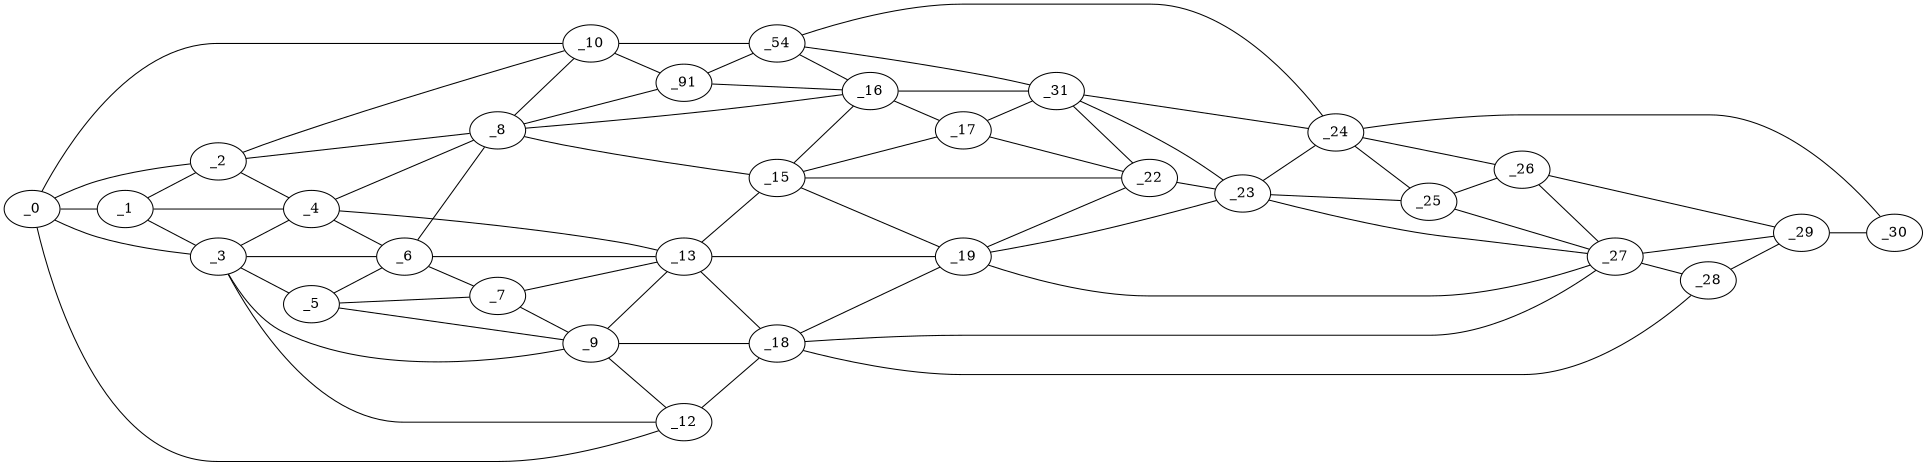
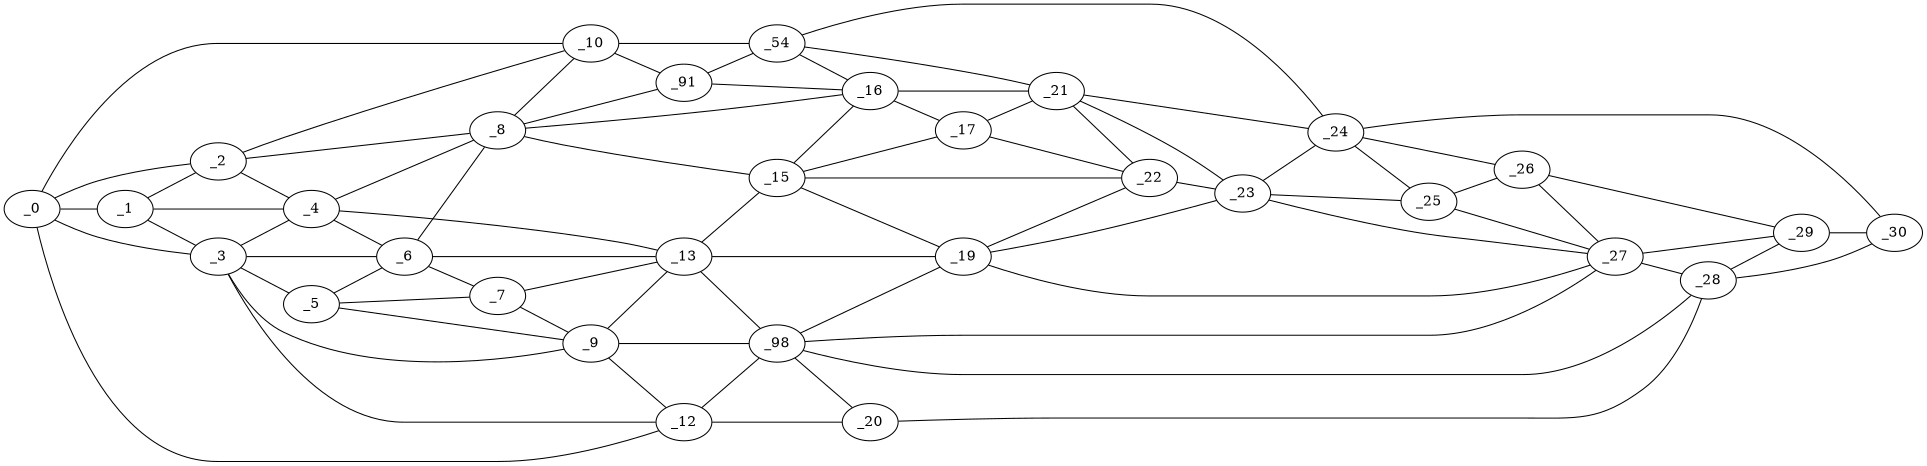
(1056, 91) -> (1056, 91)
none -> (1806, 267)
(777, 344) -> (777, 344)
none -> (870, 422)
